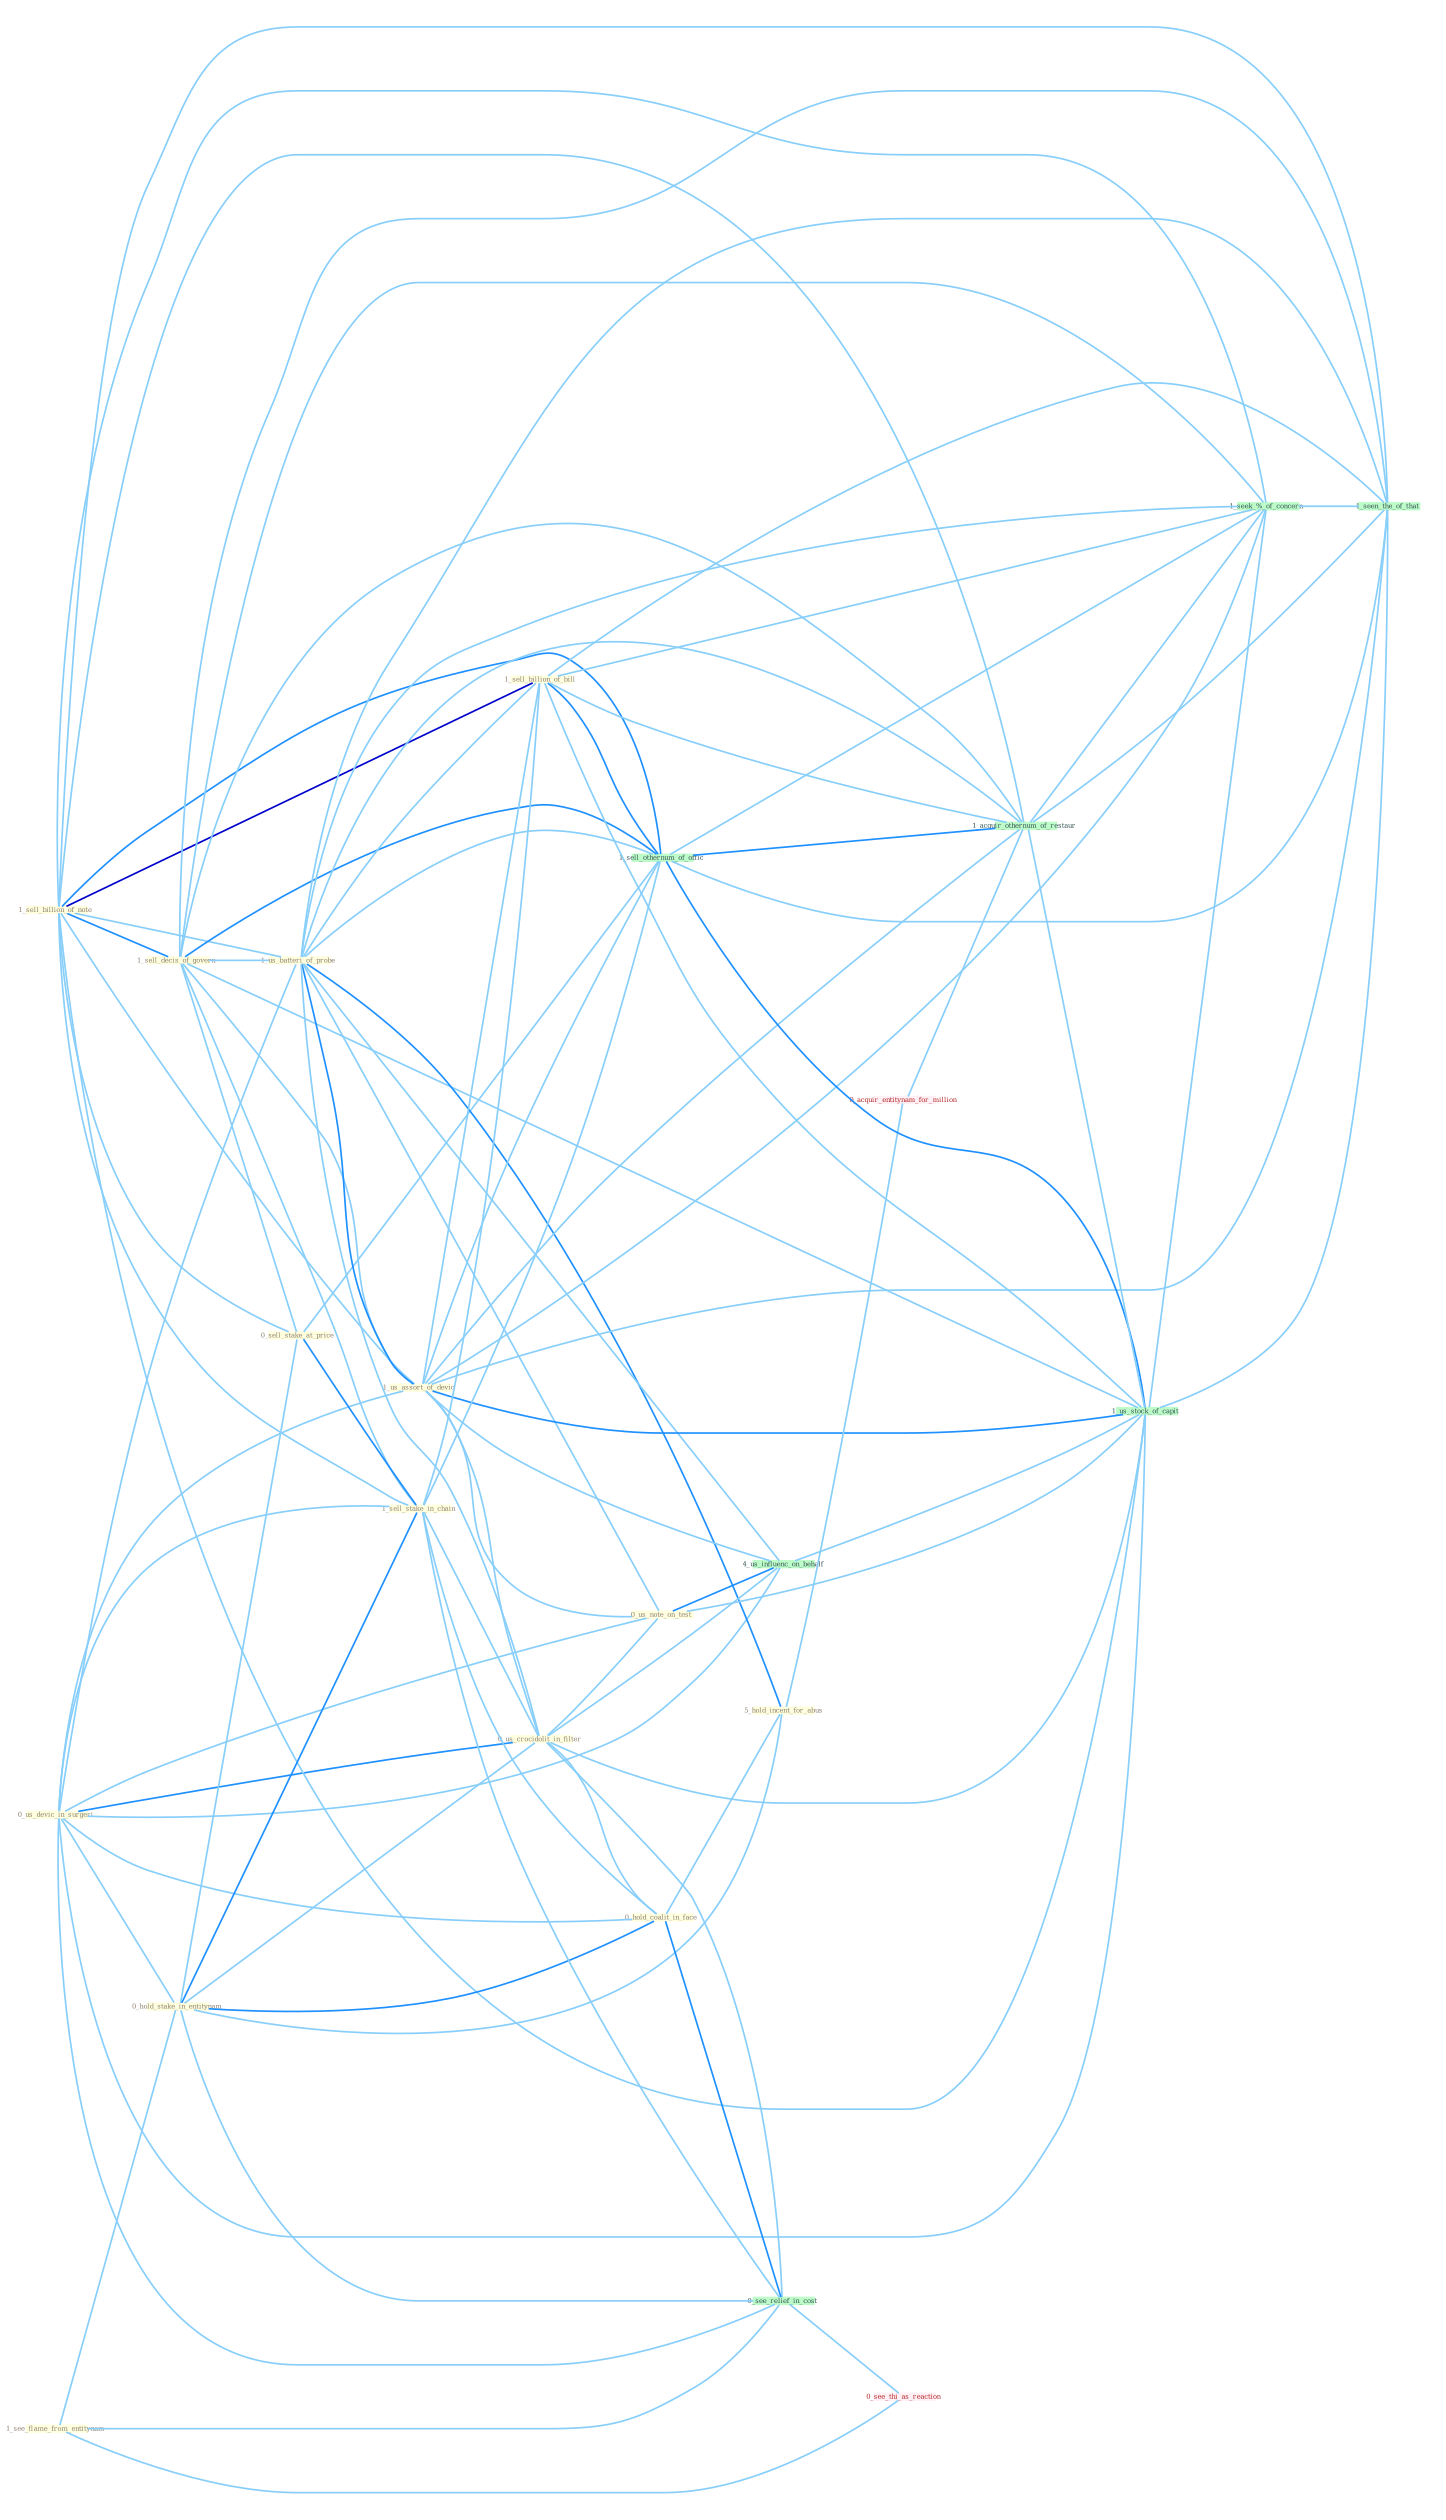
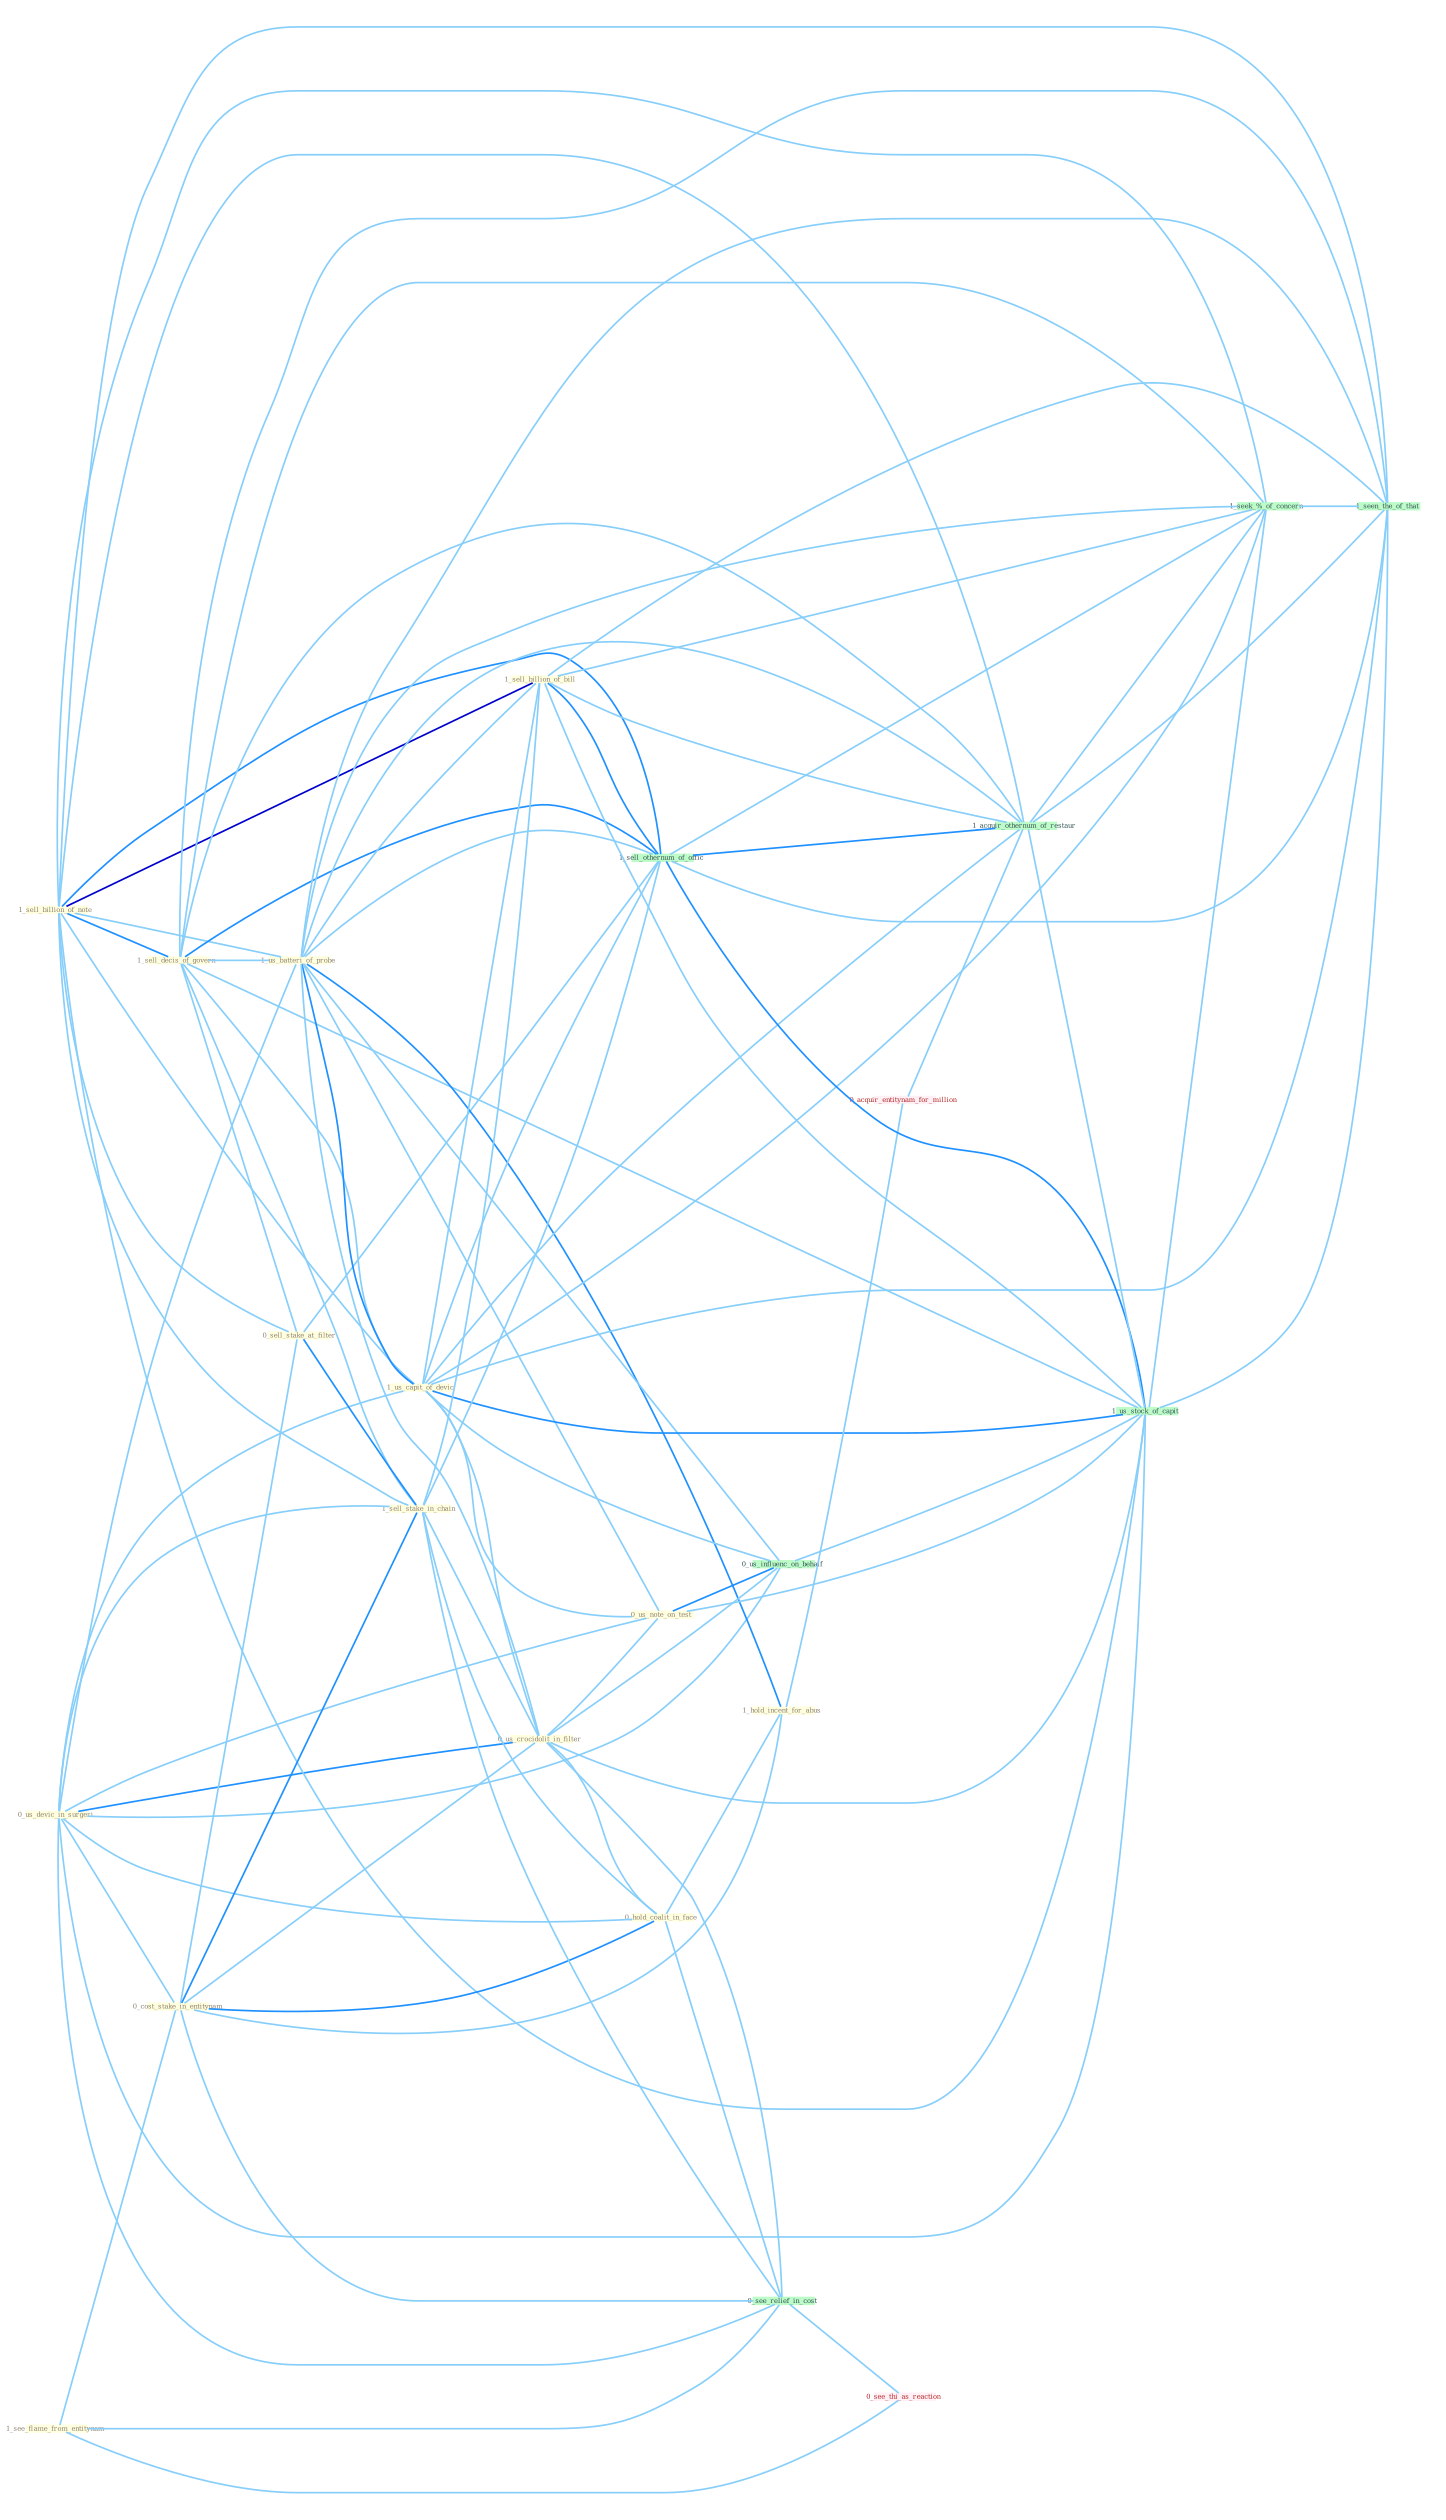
(299, 1335) -> (299, 1335)
(420, 1388) -> (420, 1388)
(784, 1564) -> (784, 1564)
(784, 1711) -> (784, 1711)
(178, 2007) -> (178, 2007)
(723, 2109) -> (723, 2109)
